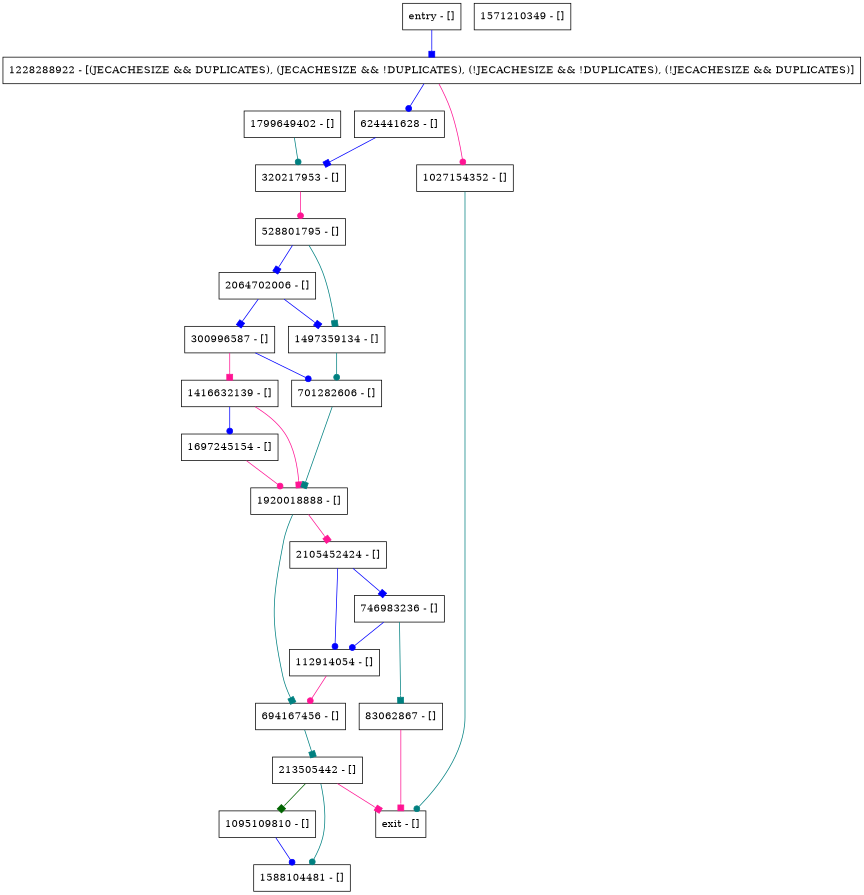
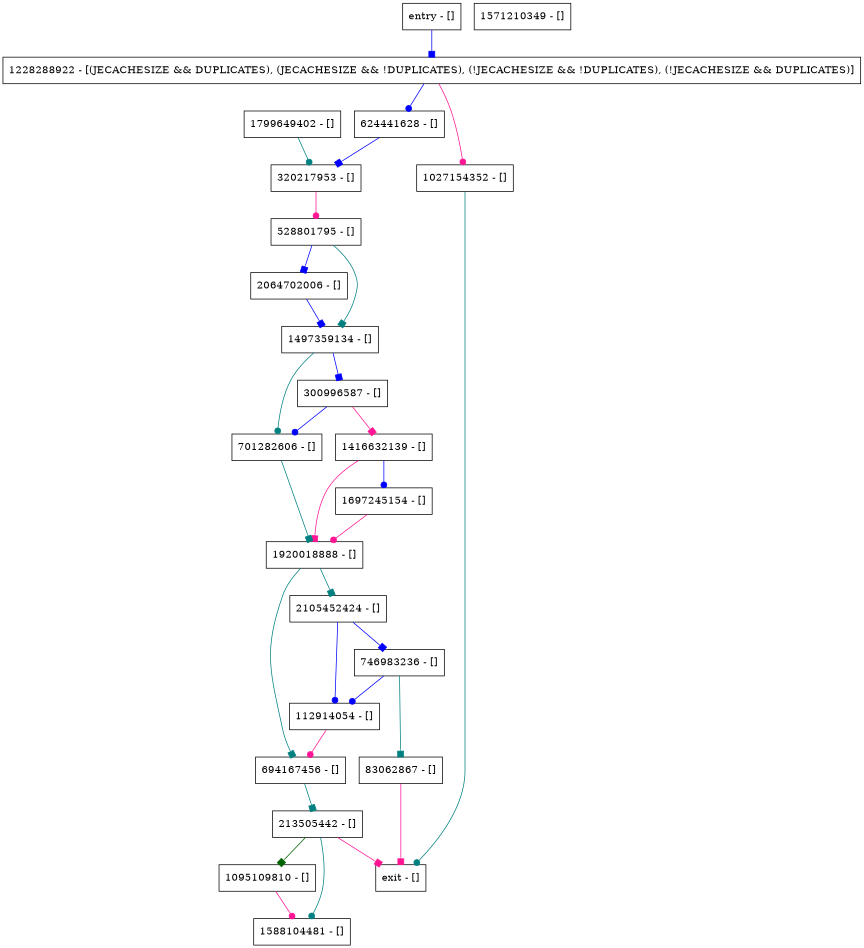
(251, 310) -> (335, 363)
(316, 525) -> (325, 579)
(283, 849) -> (283, 902)
